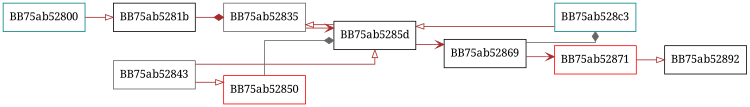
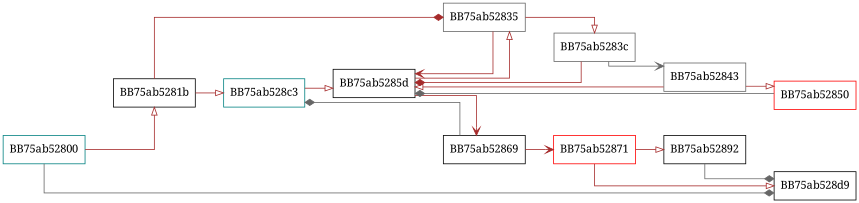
none -> (595, 47)
none -> (206, 93)
none -> (815, 186)
